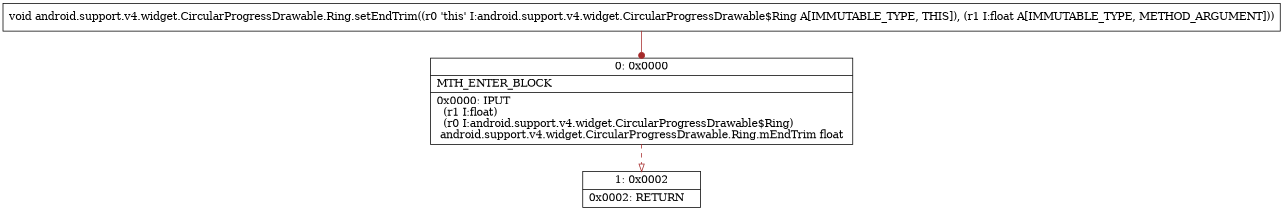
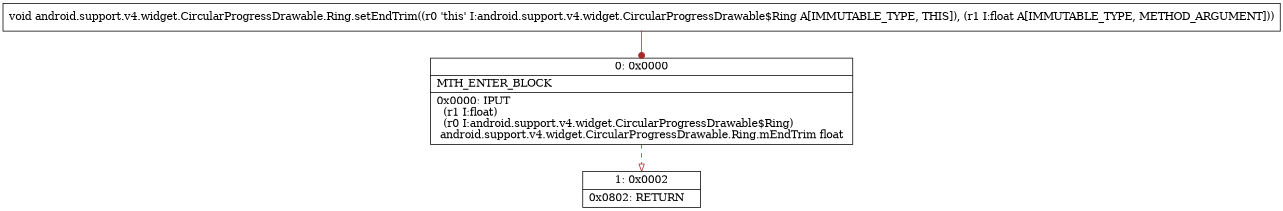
(642, 198) -> (642, 198)
